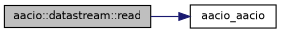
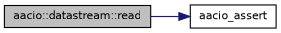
(233, 16) -> (233, 16)
